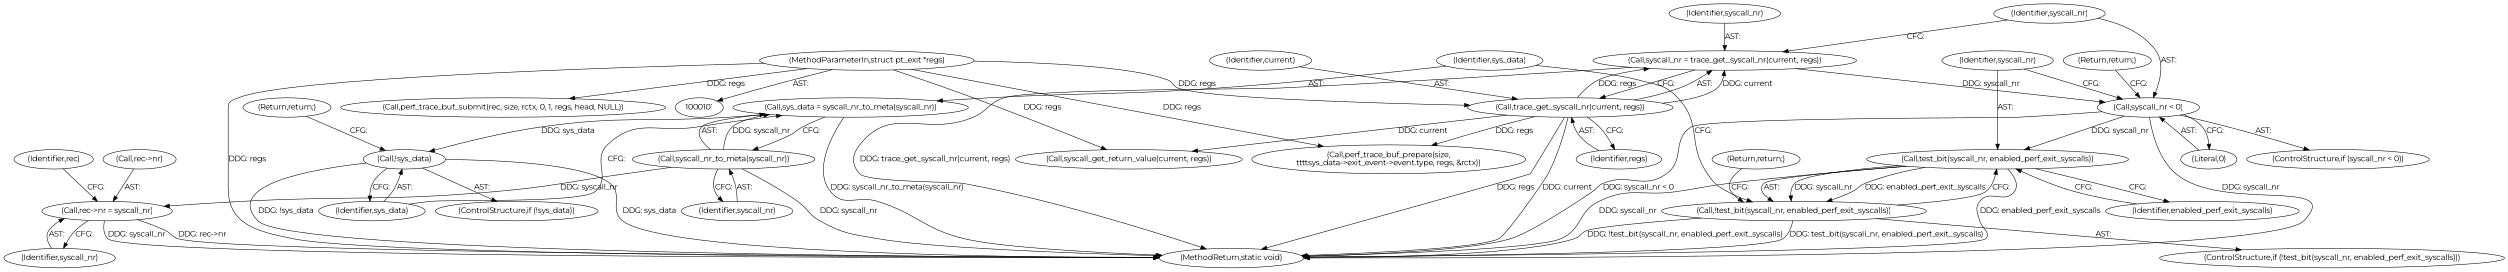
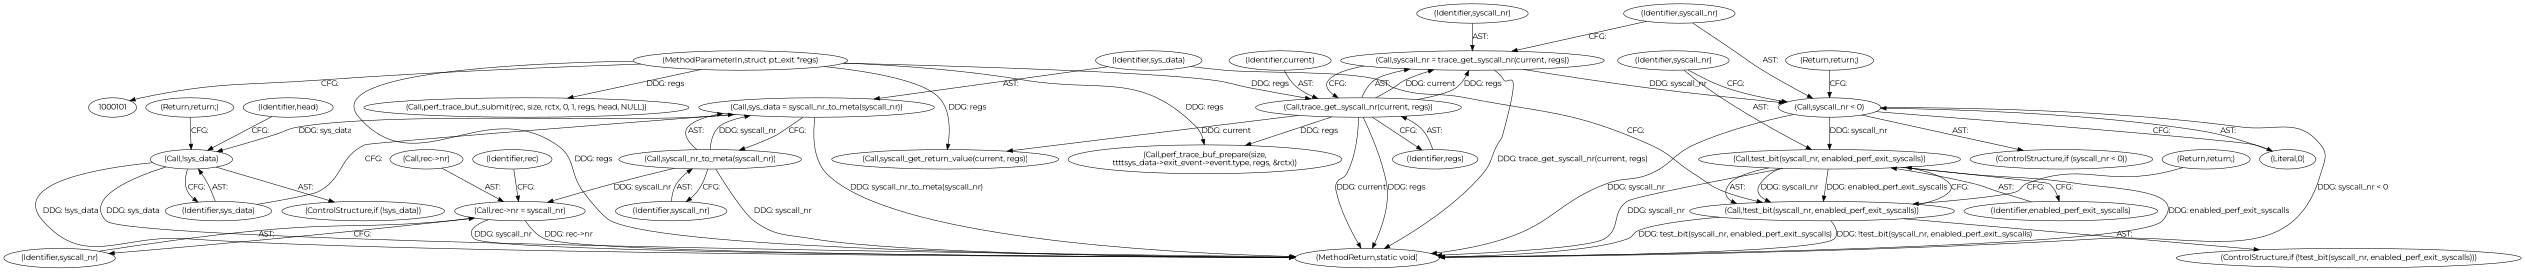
(802, 84) -> (331, 84)
none -> (288, 108)
(2085, 188) -> (2007, 188)
